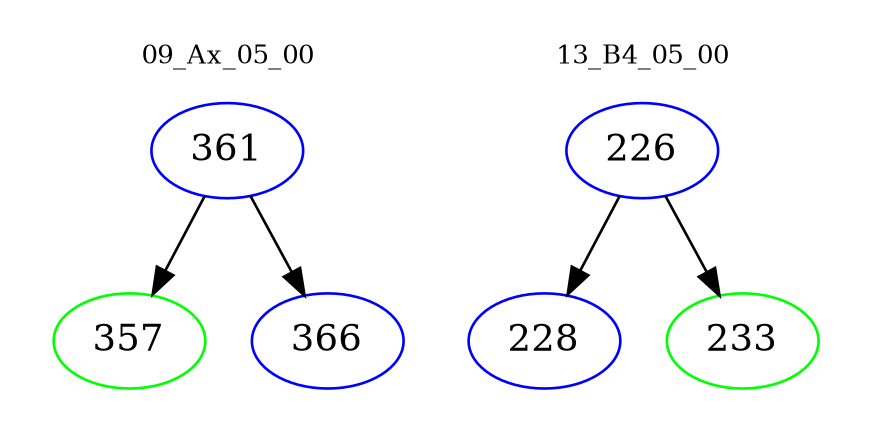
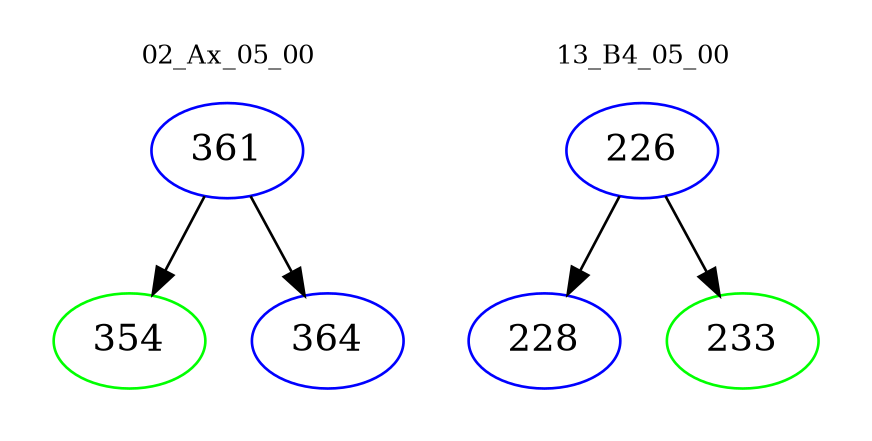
(229, 57) -> (229, 57)
(130, 341) -> (130, 341)
(328, 341) -> (328, 341)
